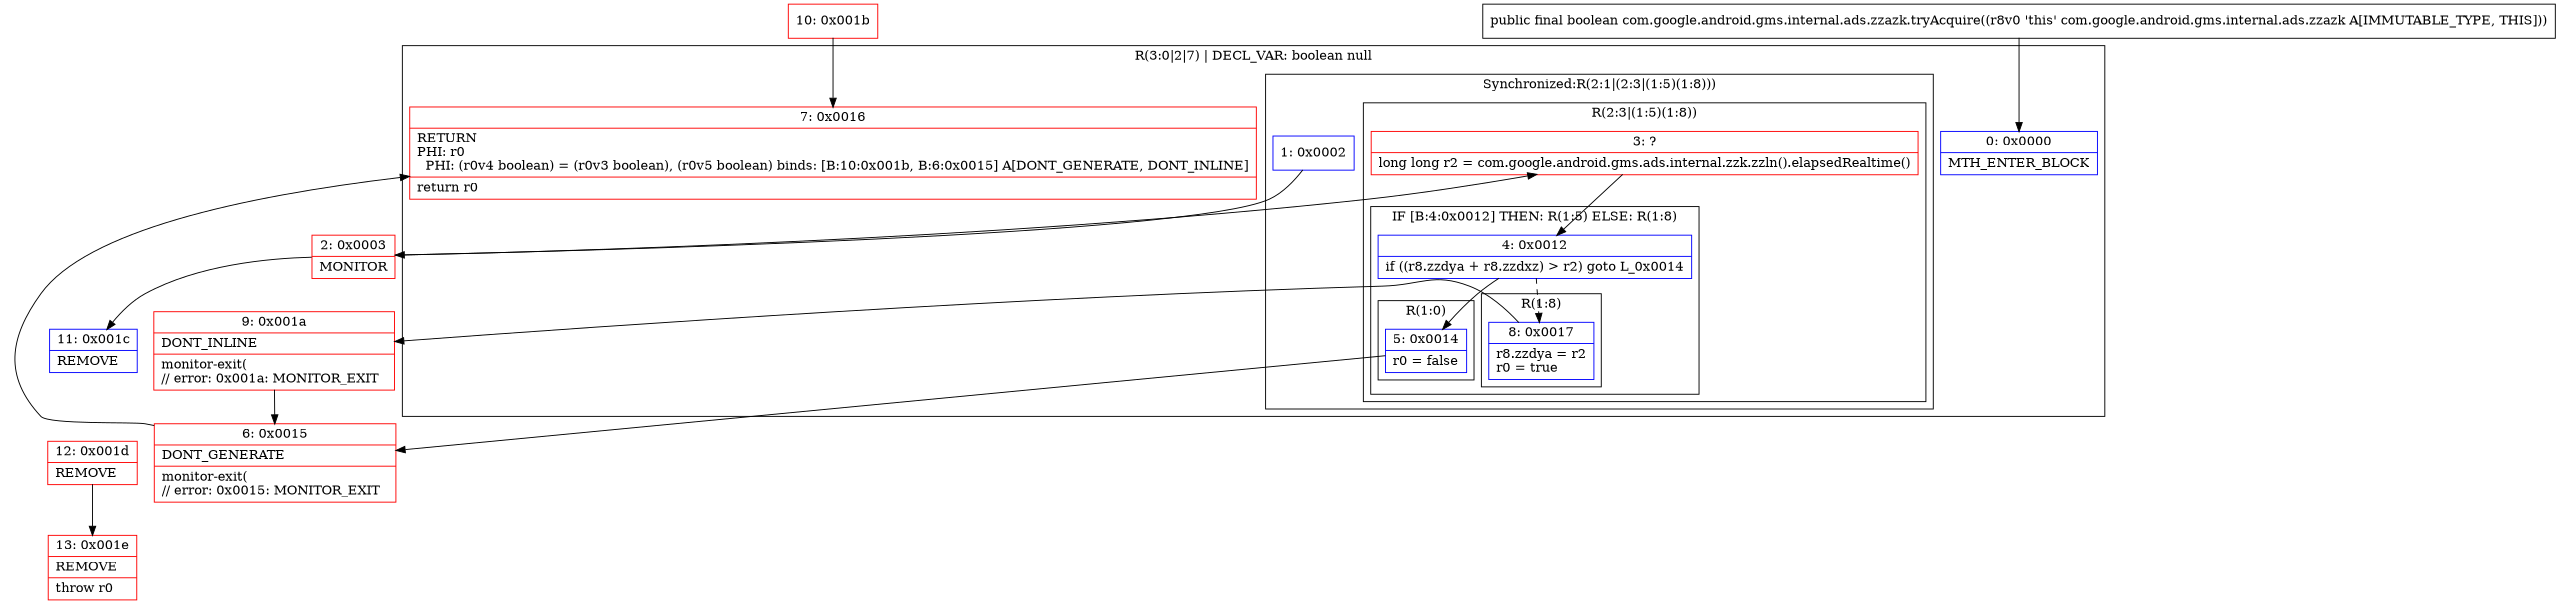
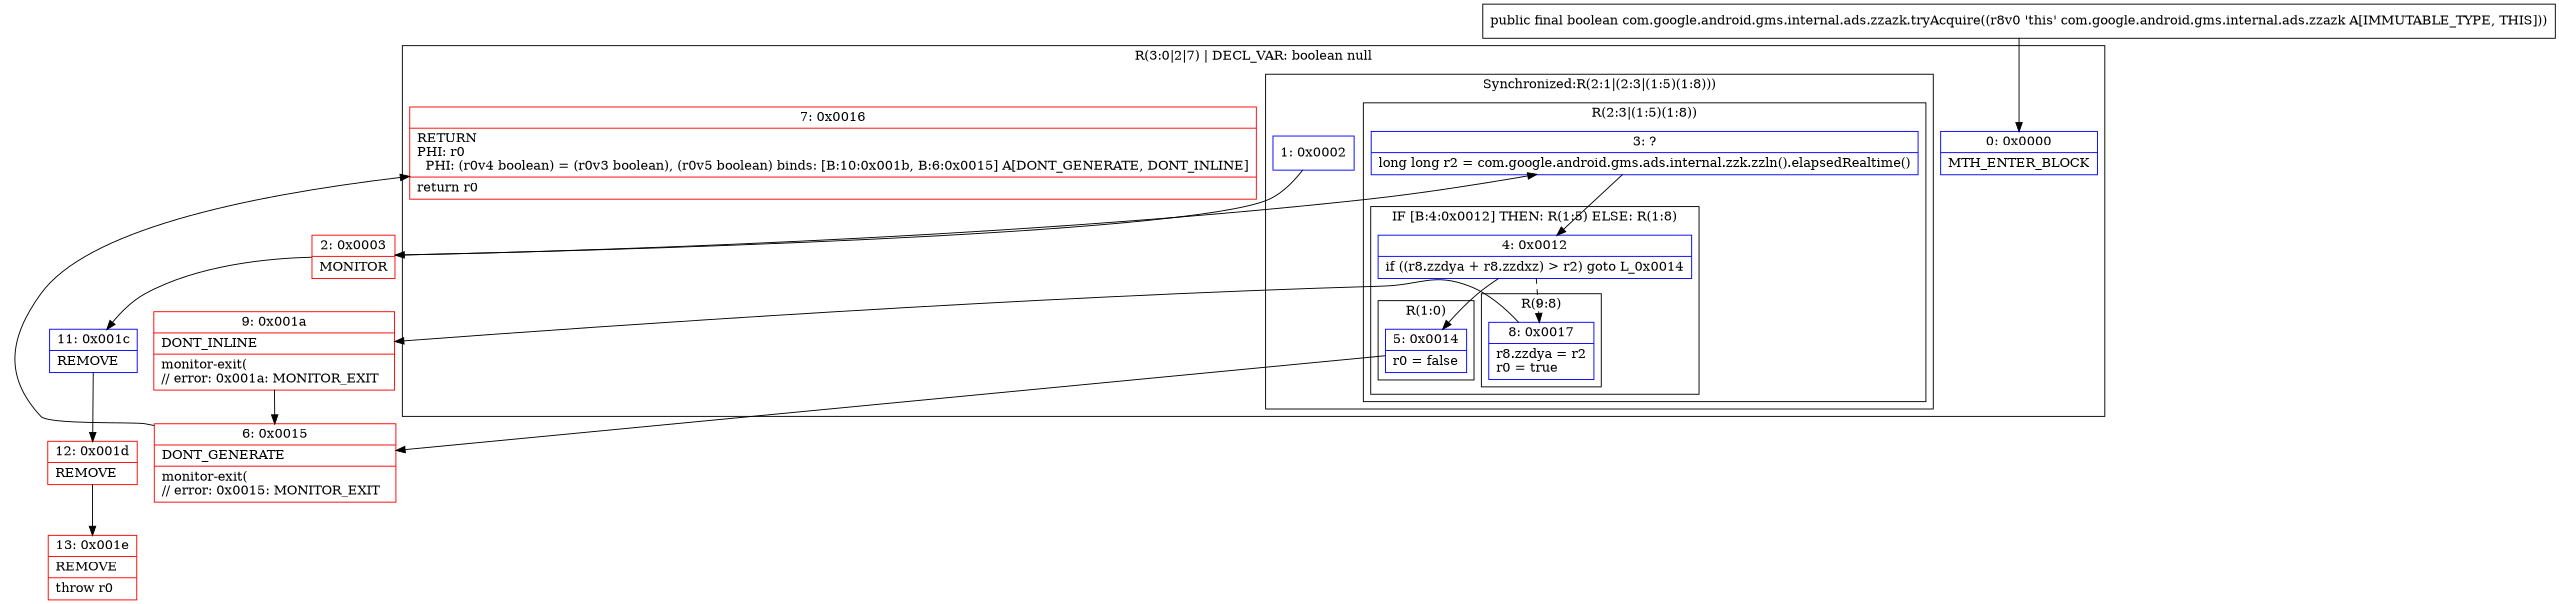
(833, 21) -> none
(1645, 153) -> (1645, 153)
(1541, 304) -> (1541, 304)
none -> (93, 402)
